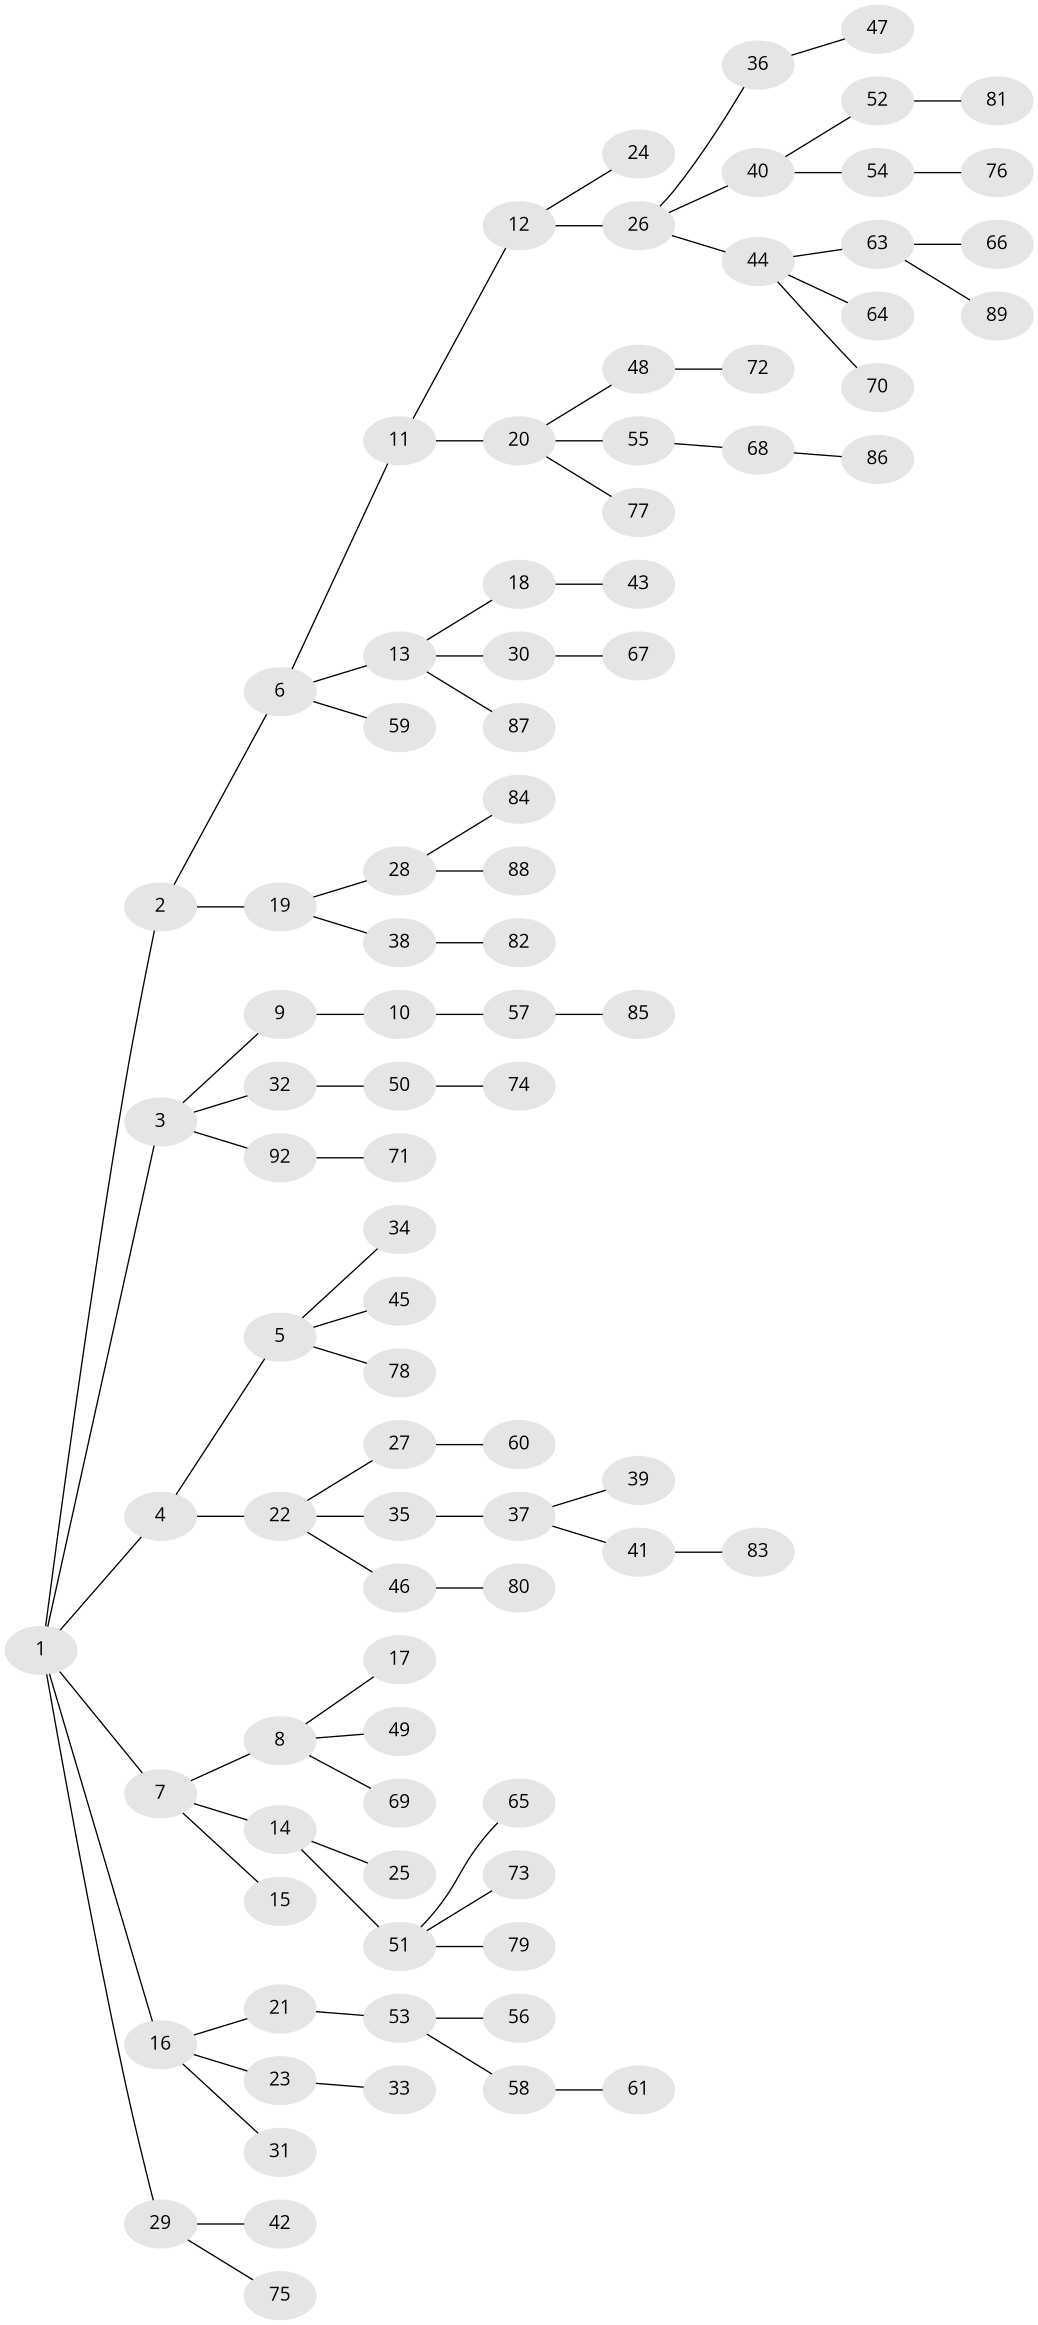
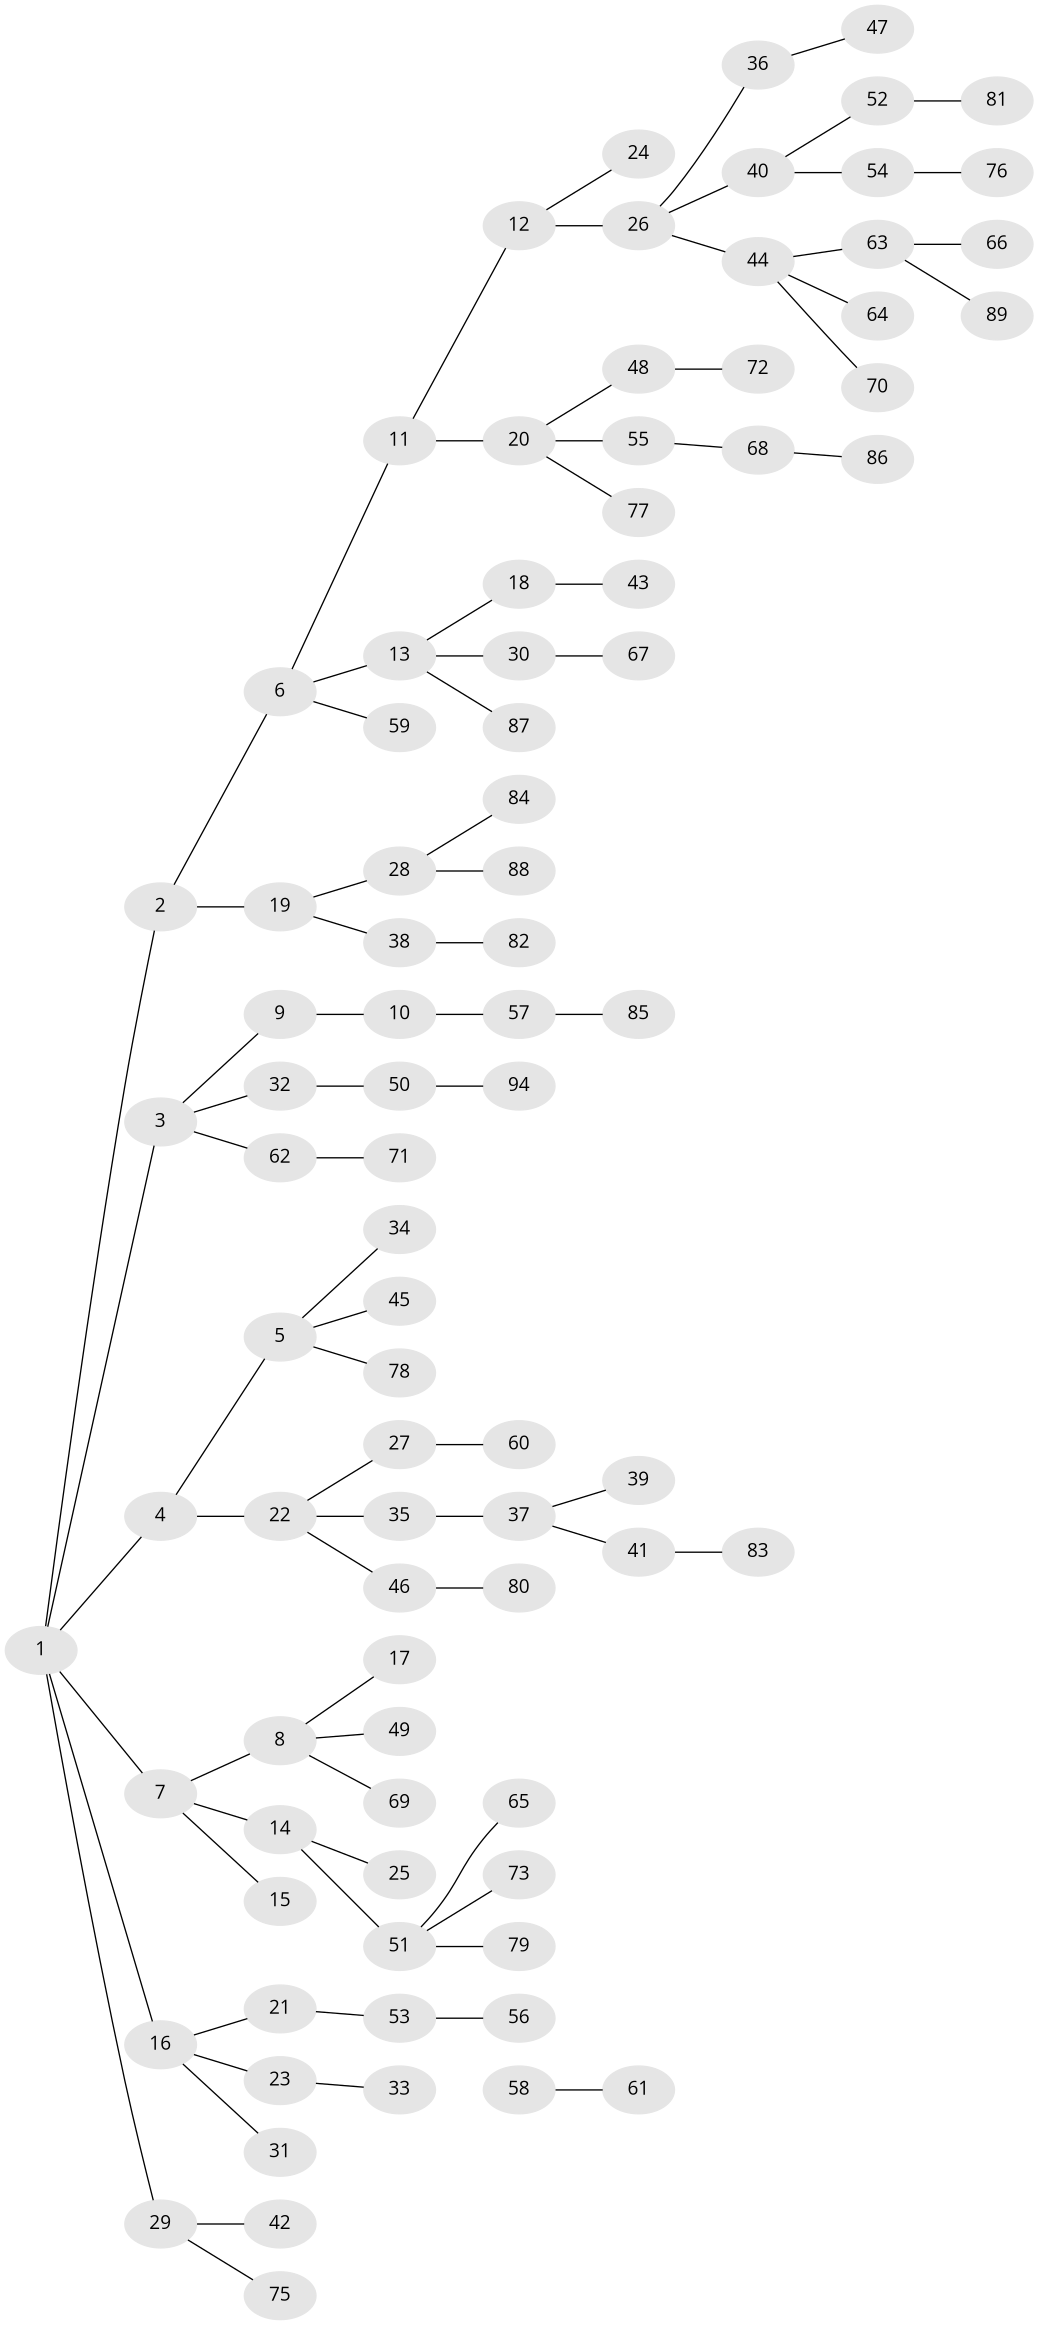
(519, 1086) -> (519, 1086)
(280, 1158) -> (280, 1158)
(459, 2054) -> none
